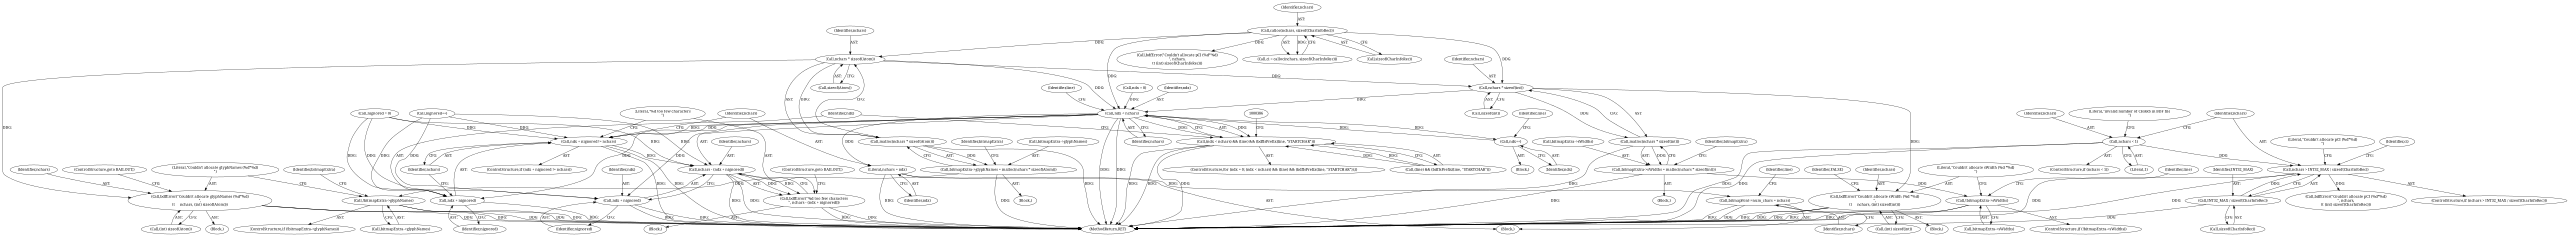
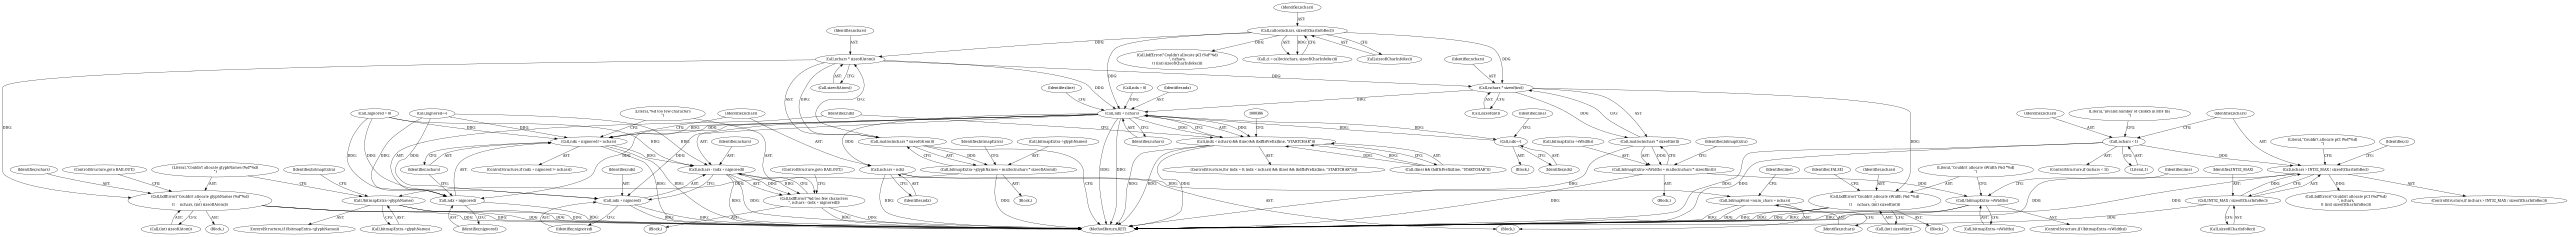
(888, 170) -> (888, 170)
(1090, 184) -> (1090, 184)
